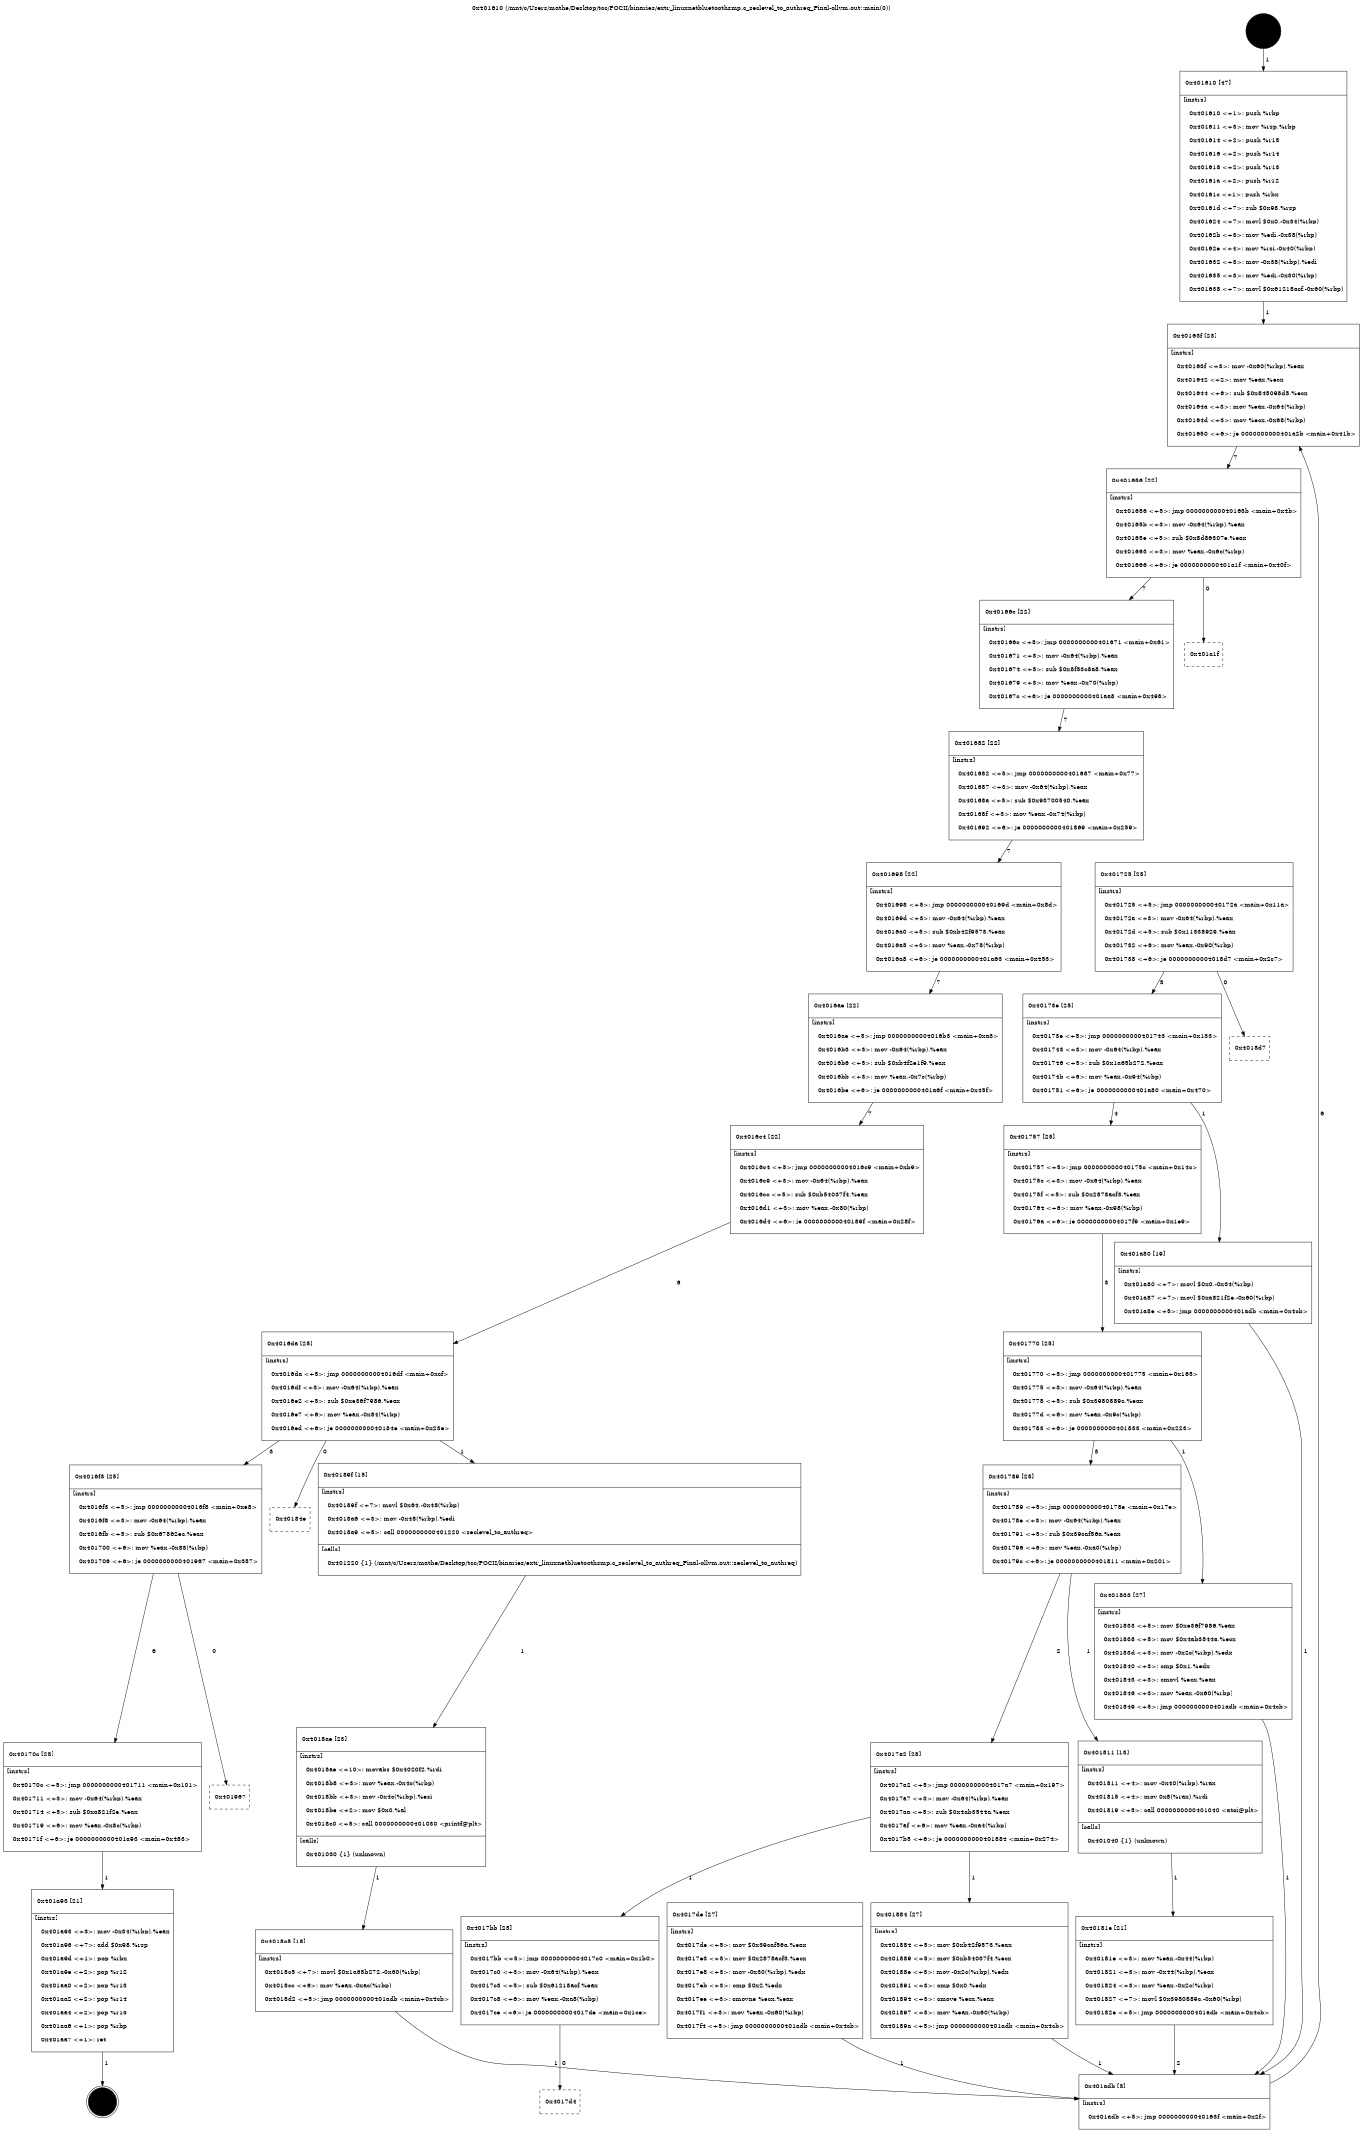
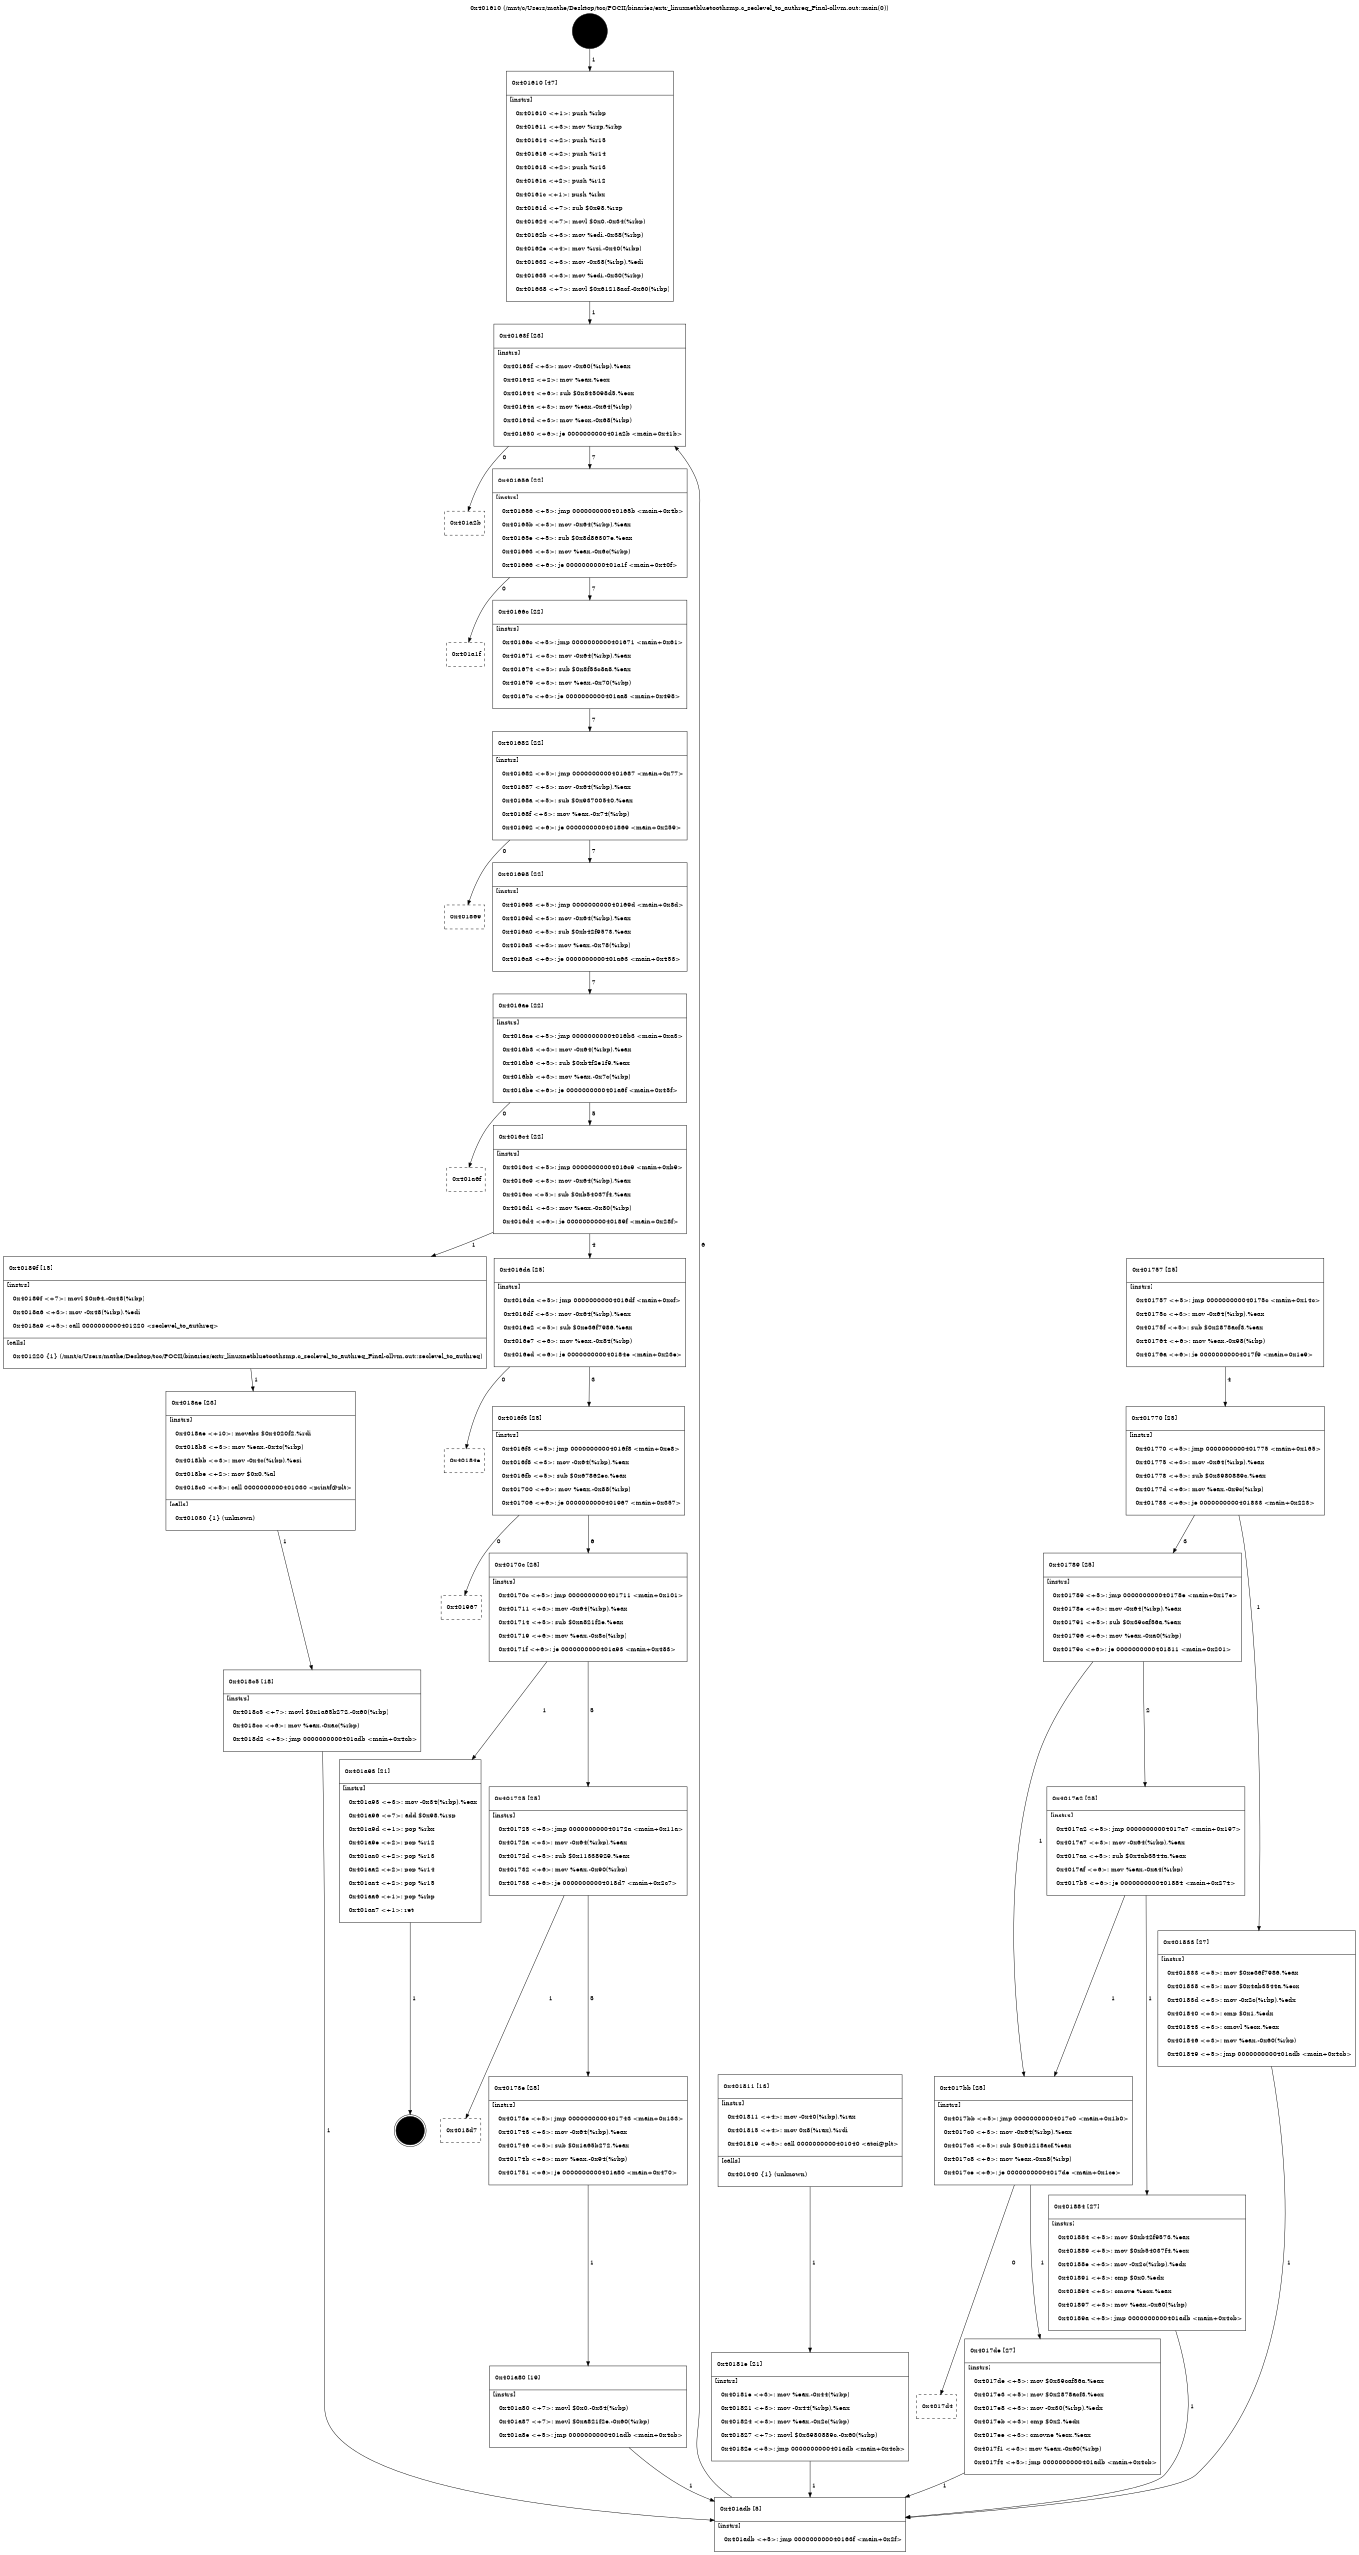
none -> (465, 523)
none -> (465, 917)
(1225, 983) -> (550, 1999)
(1113, 1112) -> none
(869, 1114) -> (593, 1114)
none -> (466, 1180)
(678, 1283) -> (593, 1245)
(1106, 1283) -> (1228, 1380)
(455, 1451) -> (464, 1244)
(1069, 1658) -> (1018, 1858)
none -> (588, 1722)
(1178, 2063) -> (813, 2486)
none -> (1031, 2260)
